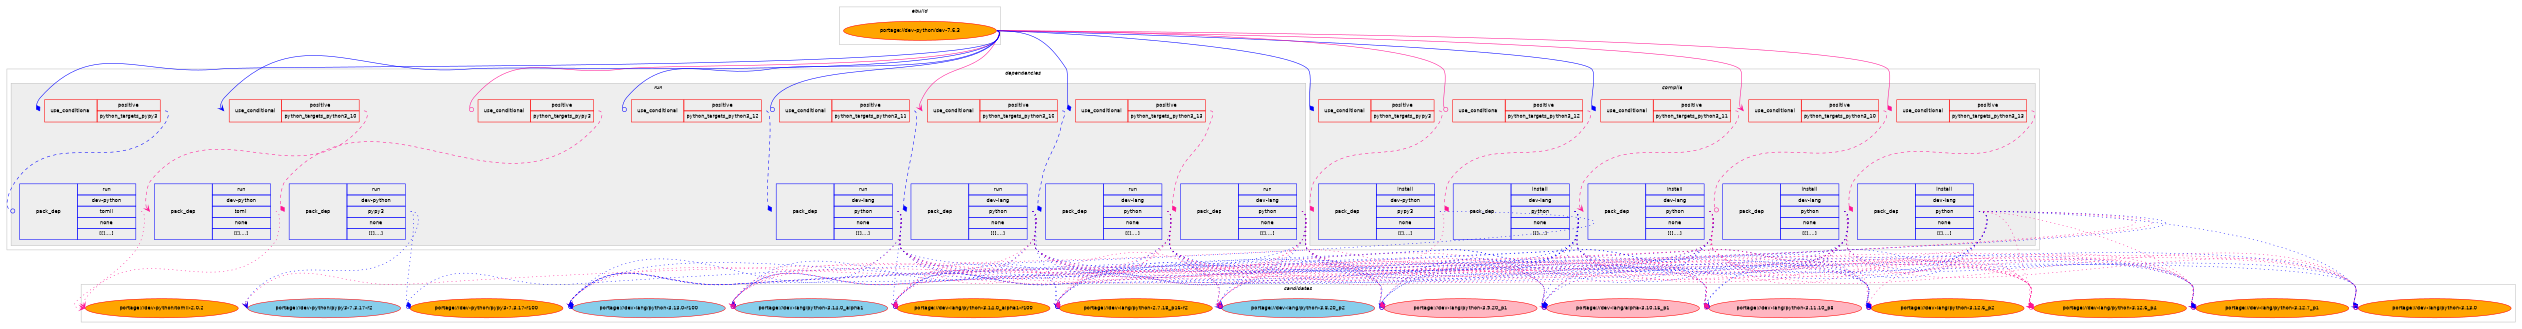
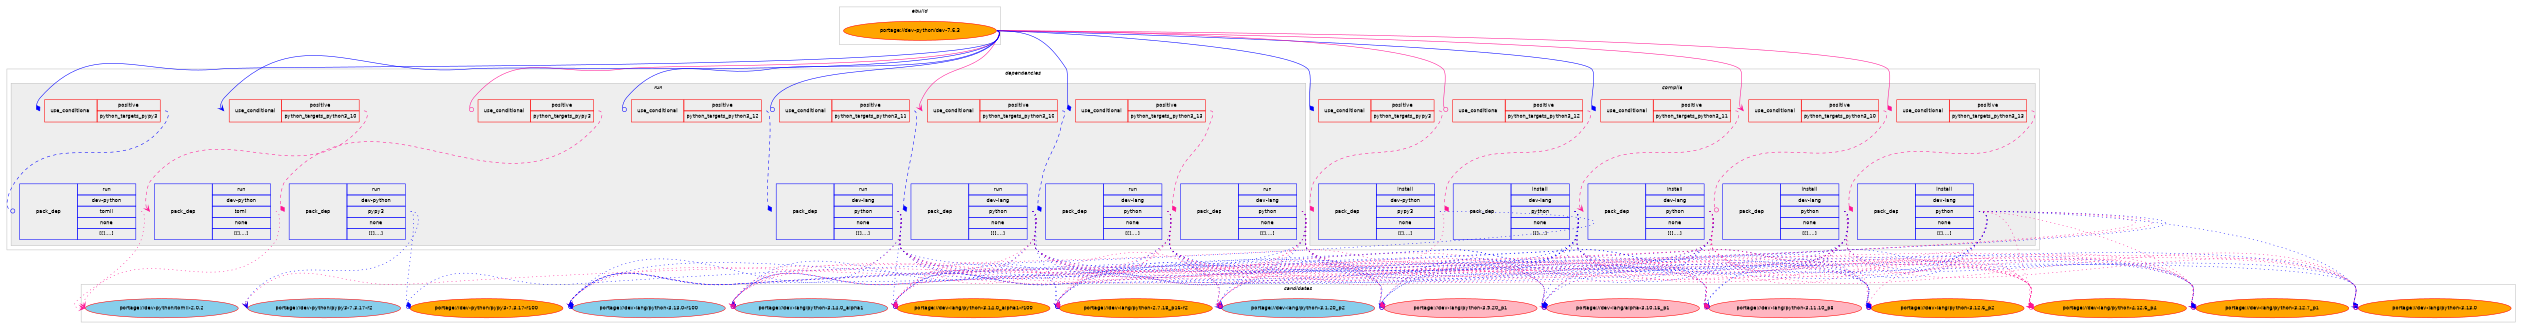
(162, 308) -> (162, 308)
(1298, 308) -> (1298, 308)
(2110, 308) -> (2110, 308)
